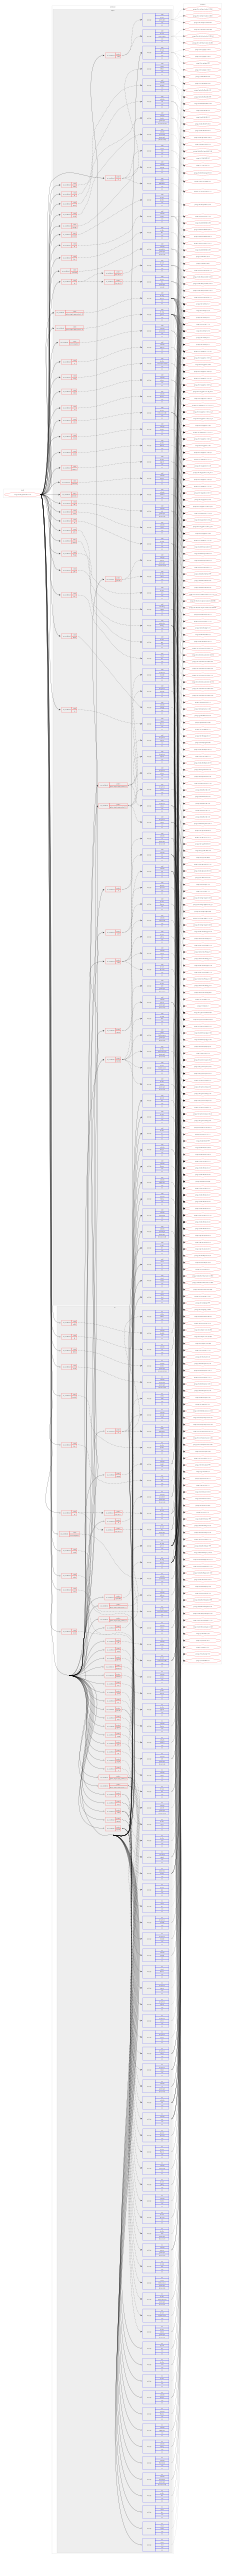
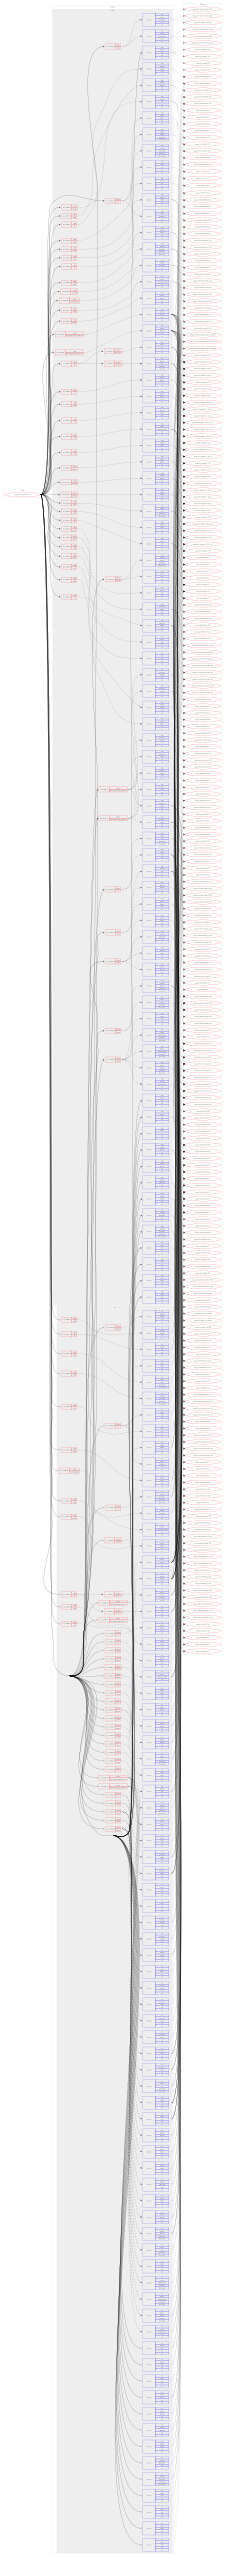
none -> (203, 1455)
